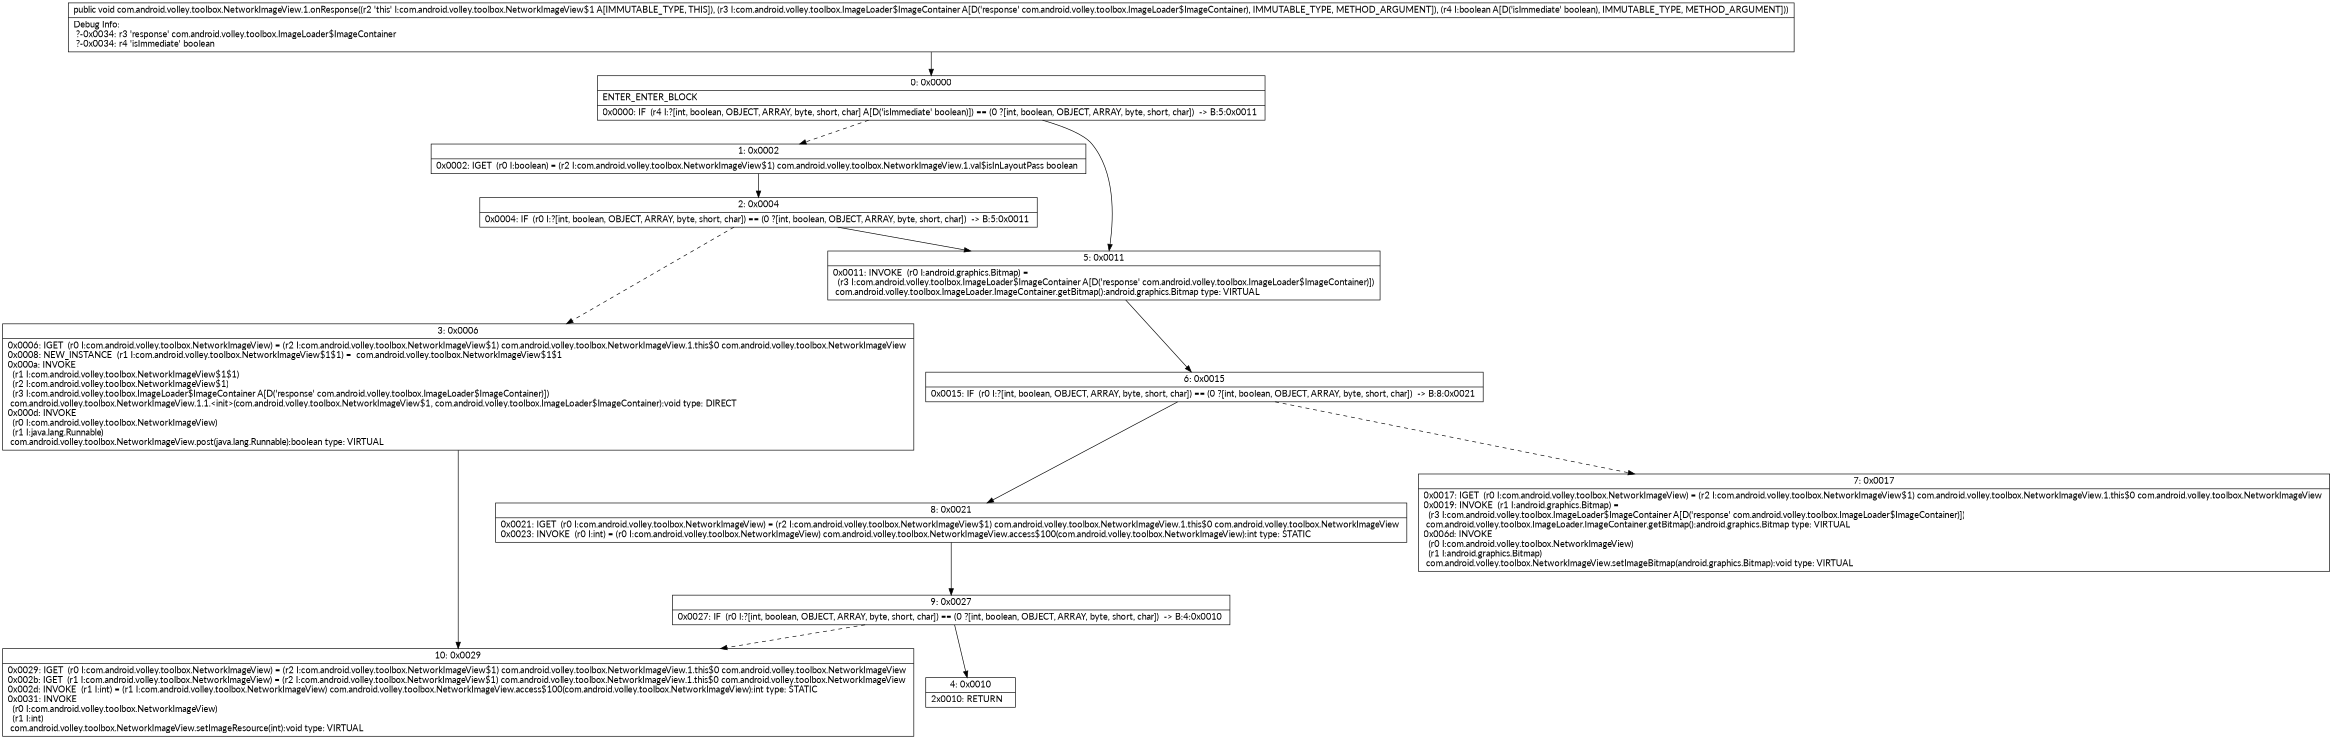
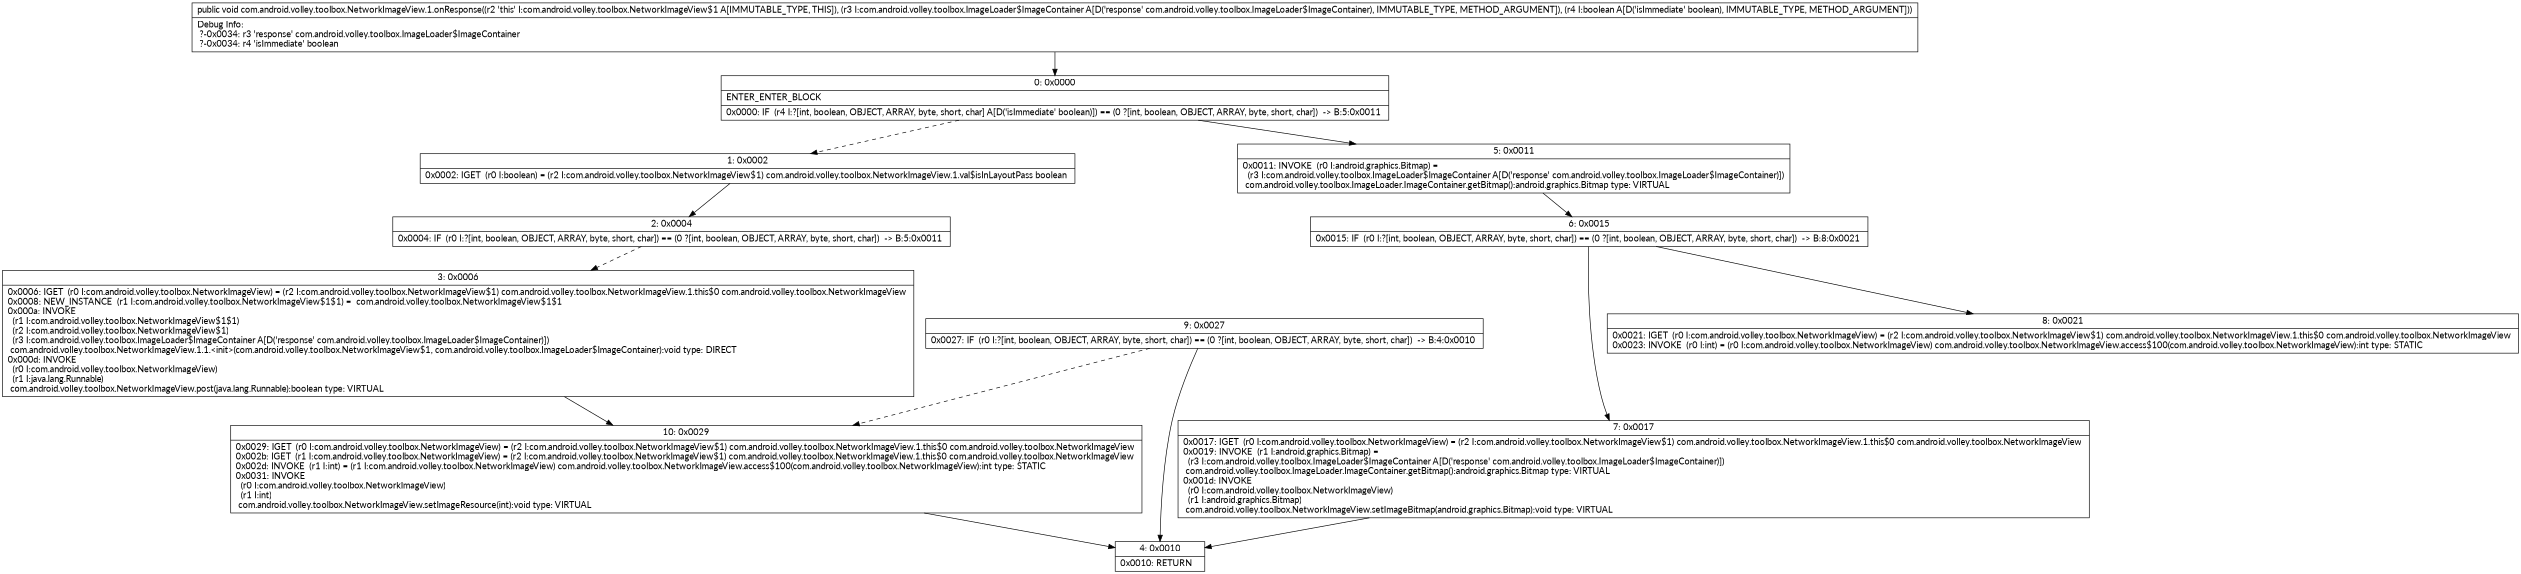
(901, 238) -> none
(1452, 437) -> (1591, 331)
none -> (1016, 530)
none -> (1290, 532)
(1461, 535) -> (1220, 481)
(951, 565) -> none
(971, 700) -> (1160, 564)
